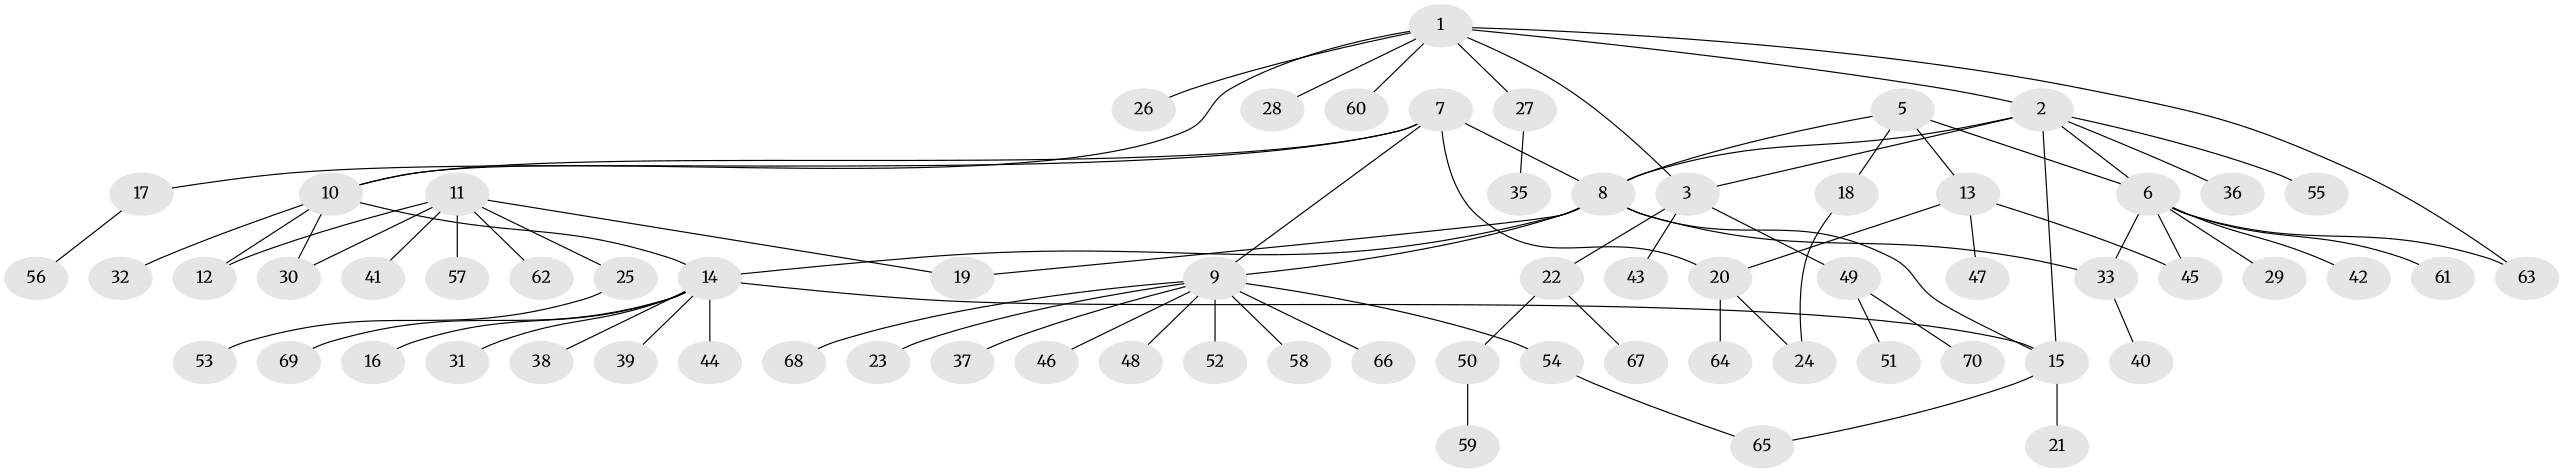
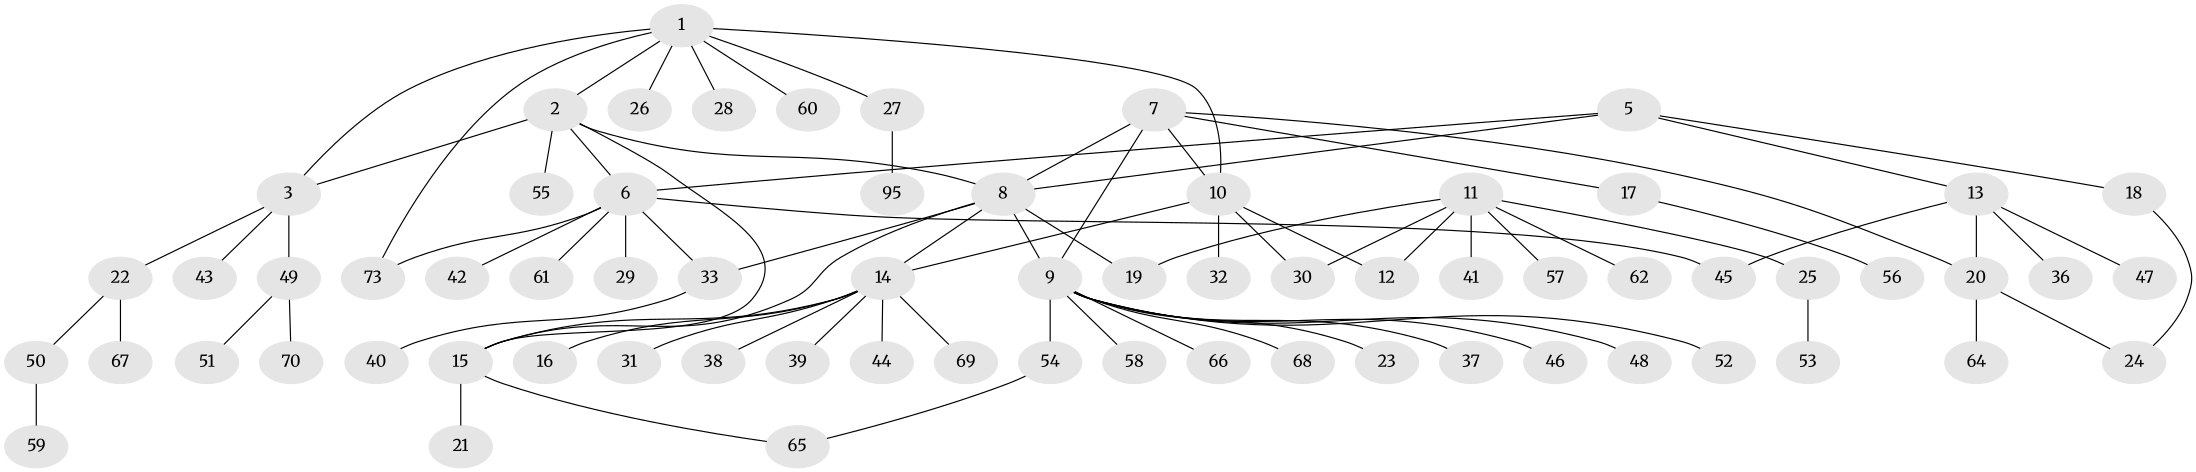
(2138, 151) -> (2018, 236)
(1519, 194) -> (892, 194)
(2527, 278) -> (373, 278)
